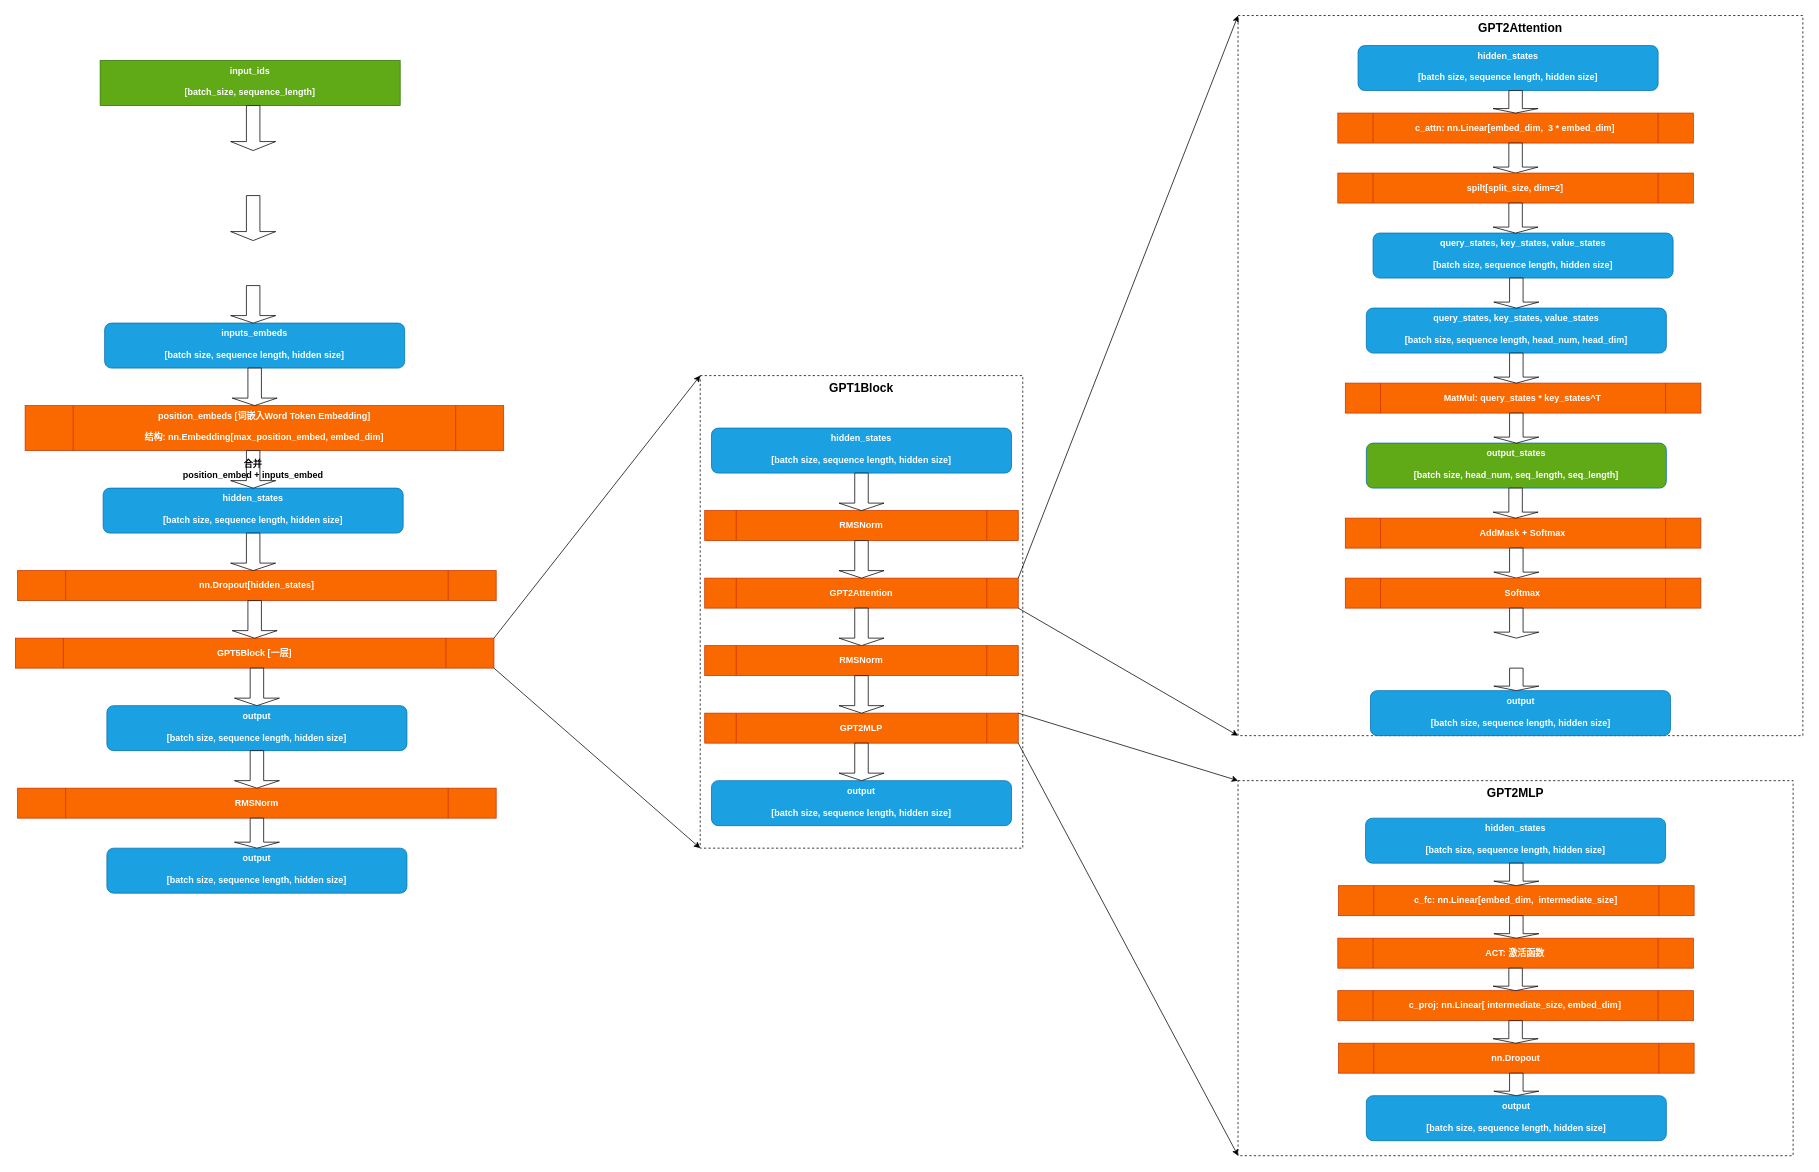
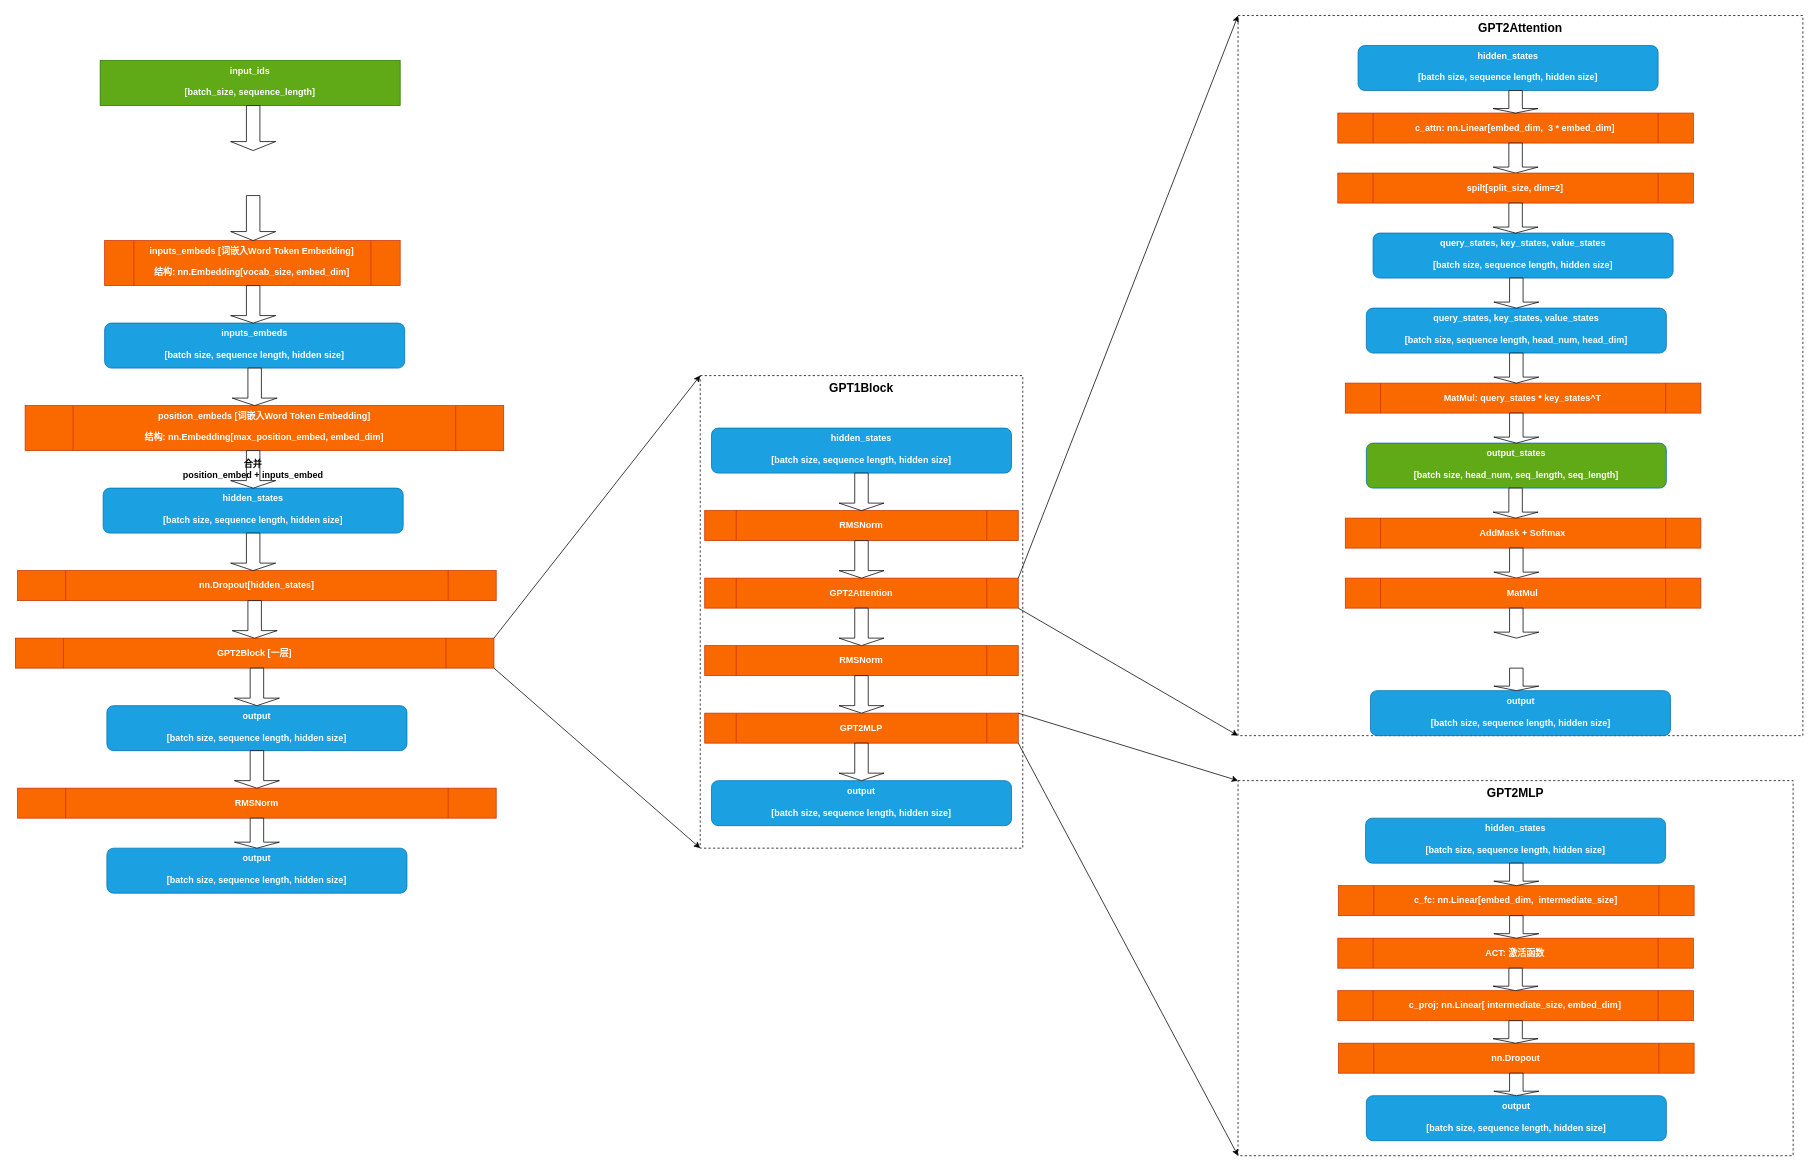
none -> (252, 263)
(1523, 593) -> (1523, 593)
(255, 653) -> (255, 653)
